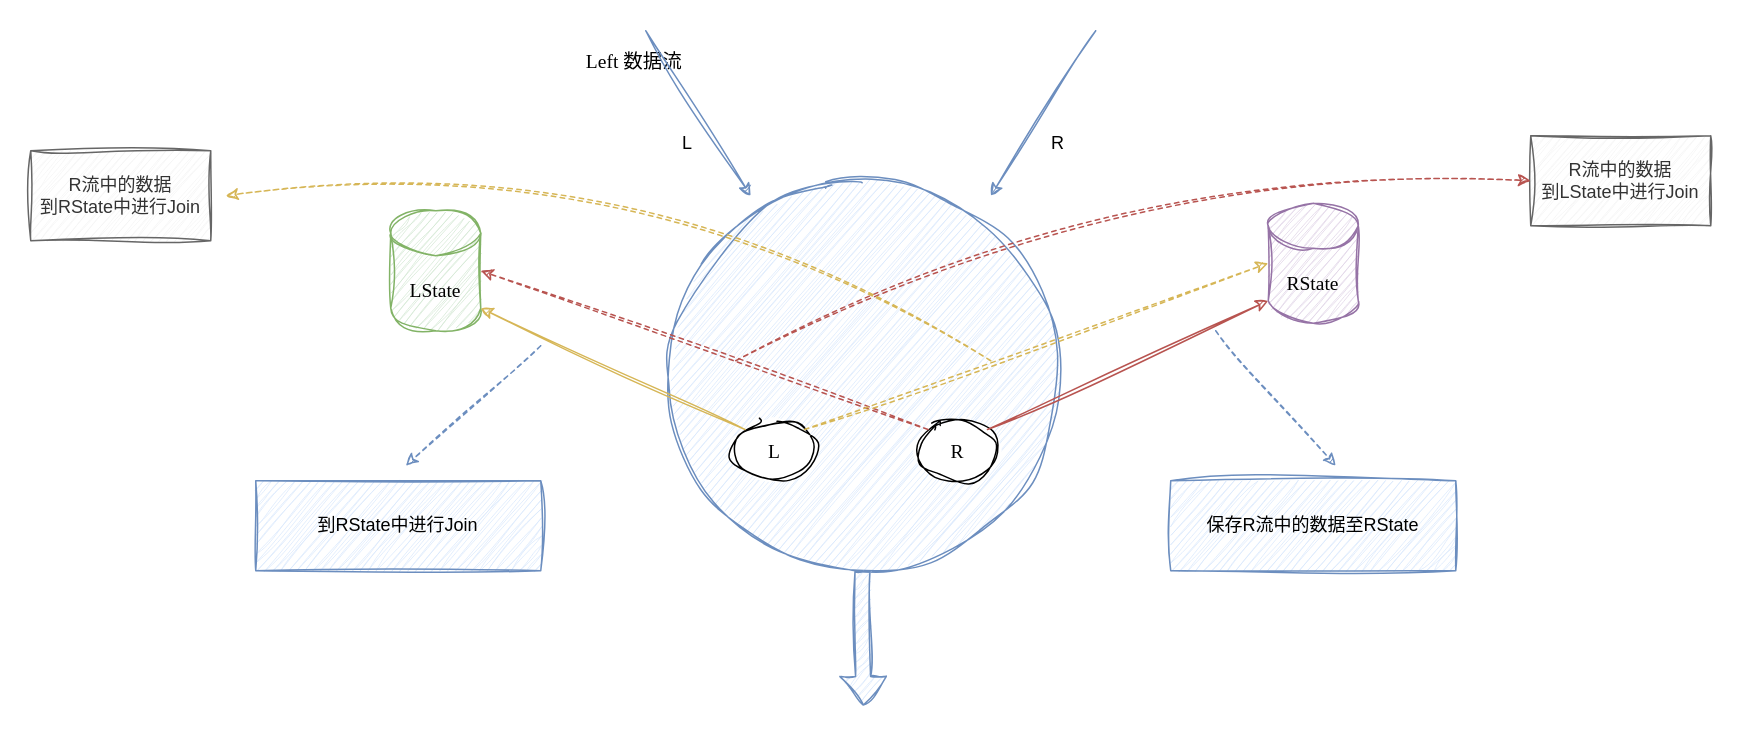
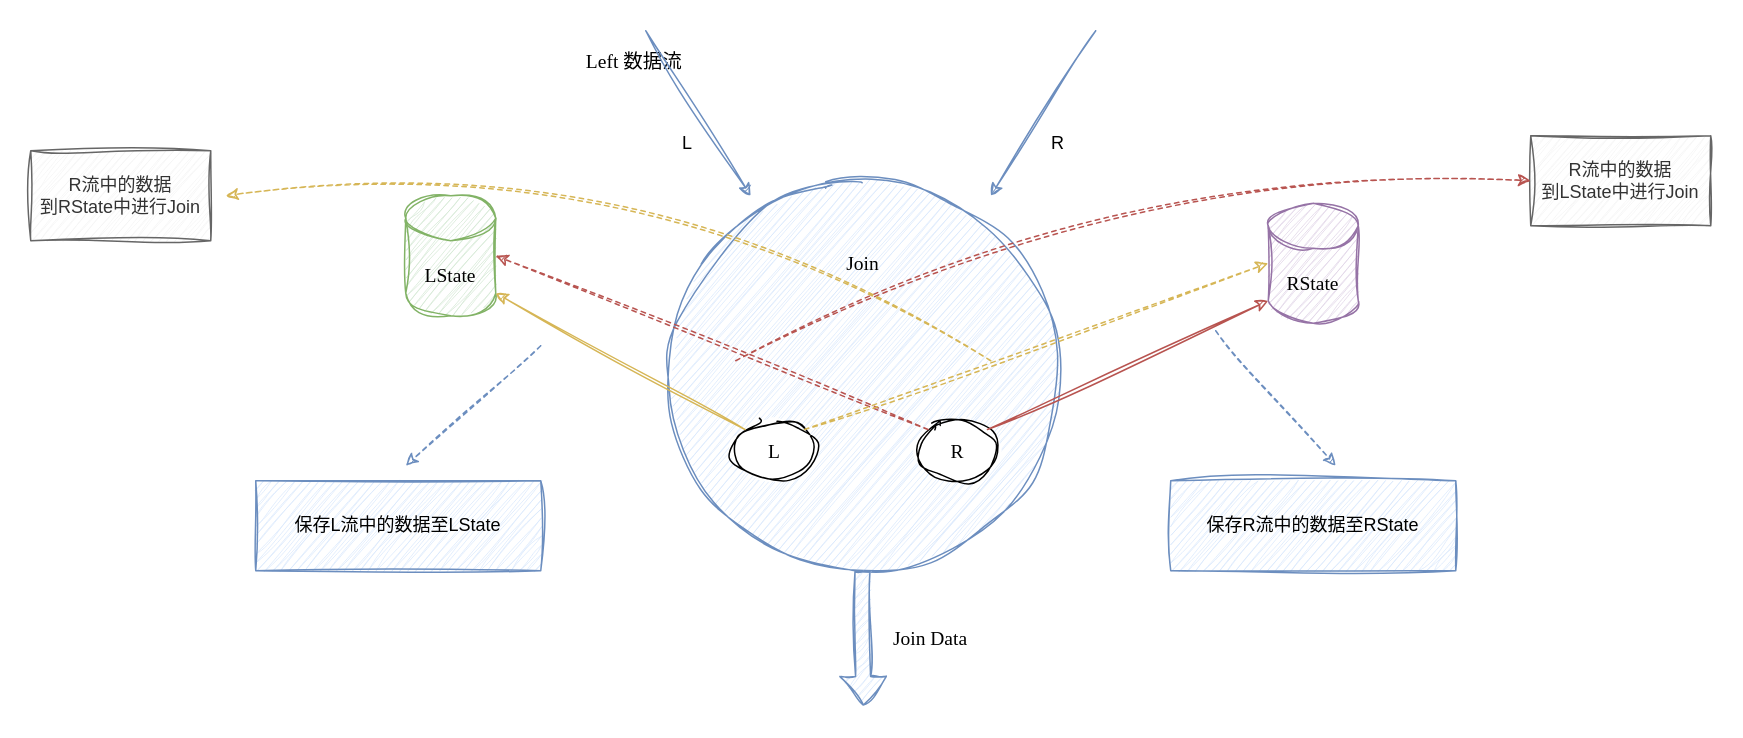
none -> (863, 263)
(436, 271) -> (451, 256)
(398, 526) -> (398, 526)
none -> (931, 638)
